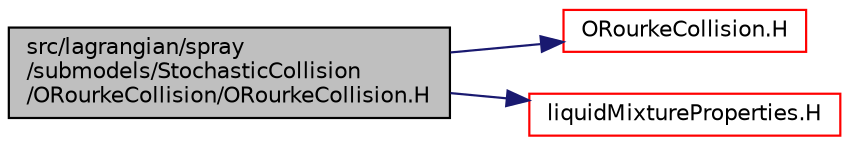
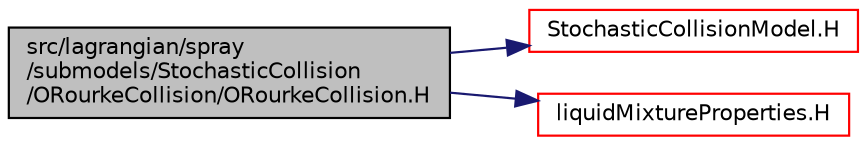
(685, 31) -> (694, 31)
